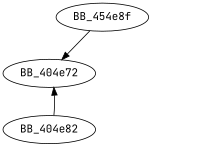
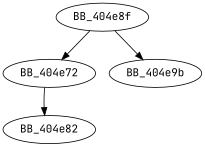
(102, 17) -> (102, 17)
none -> (155, 73)
(55, 105) -> (44, 97)
